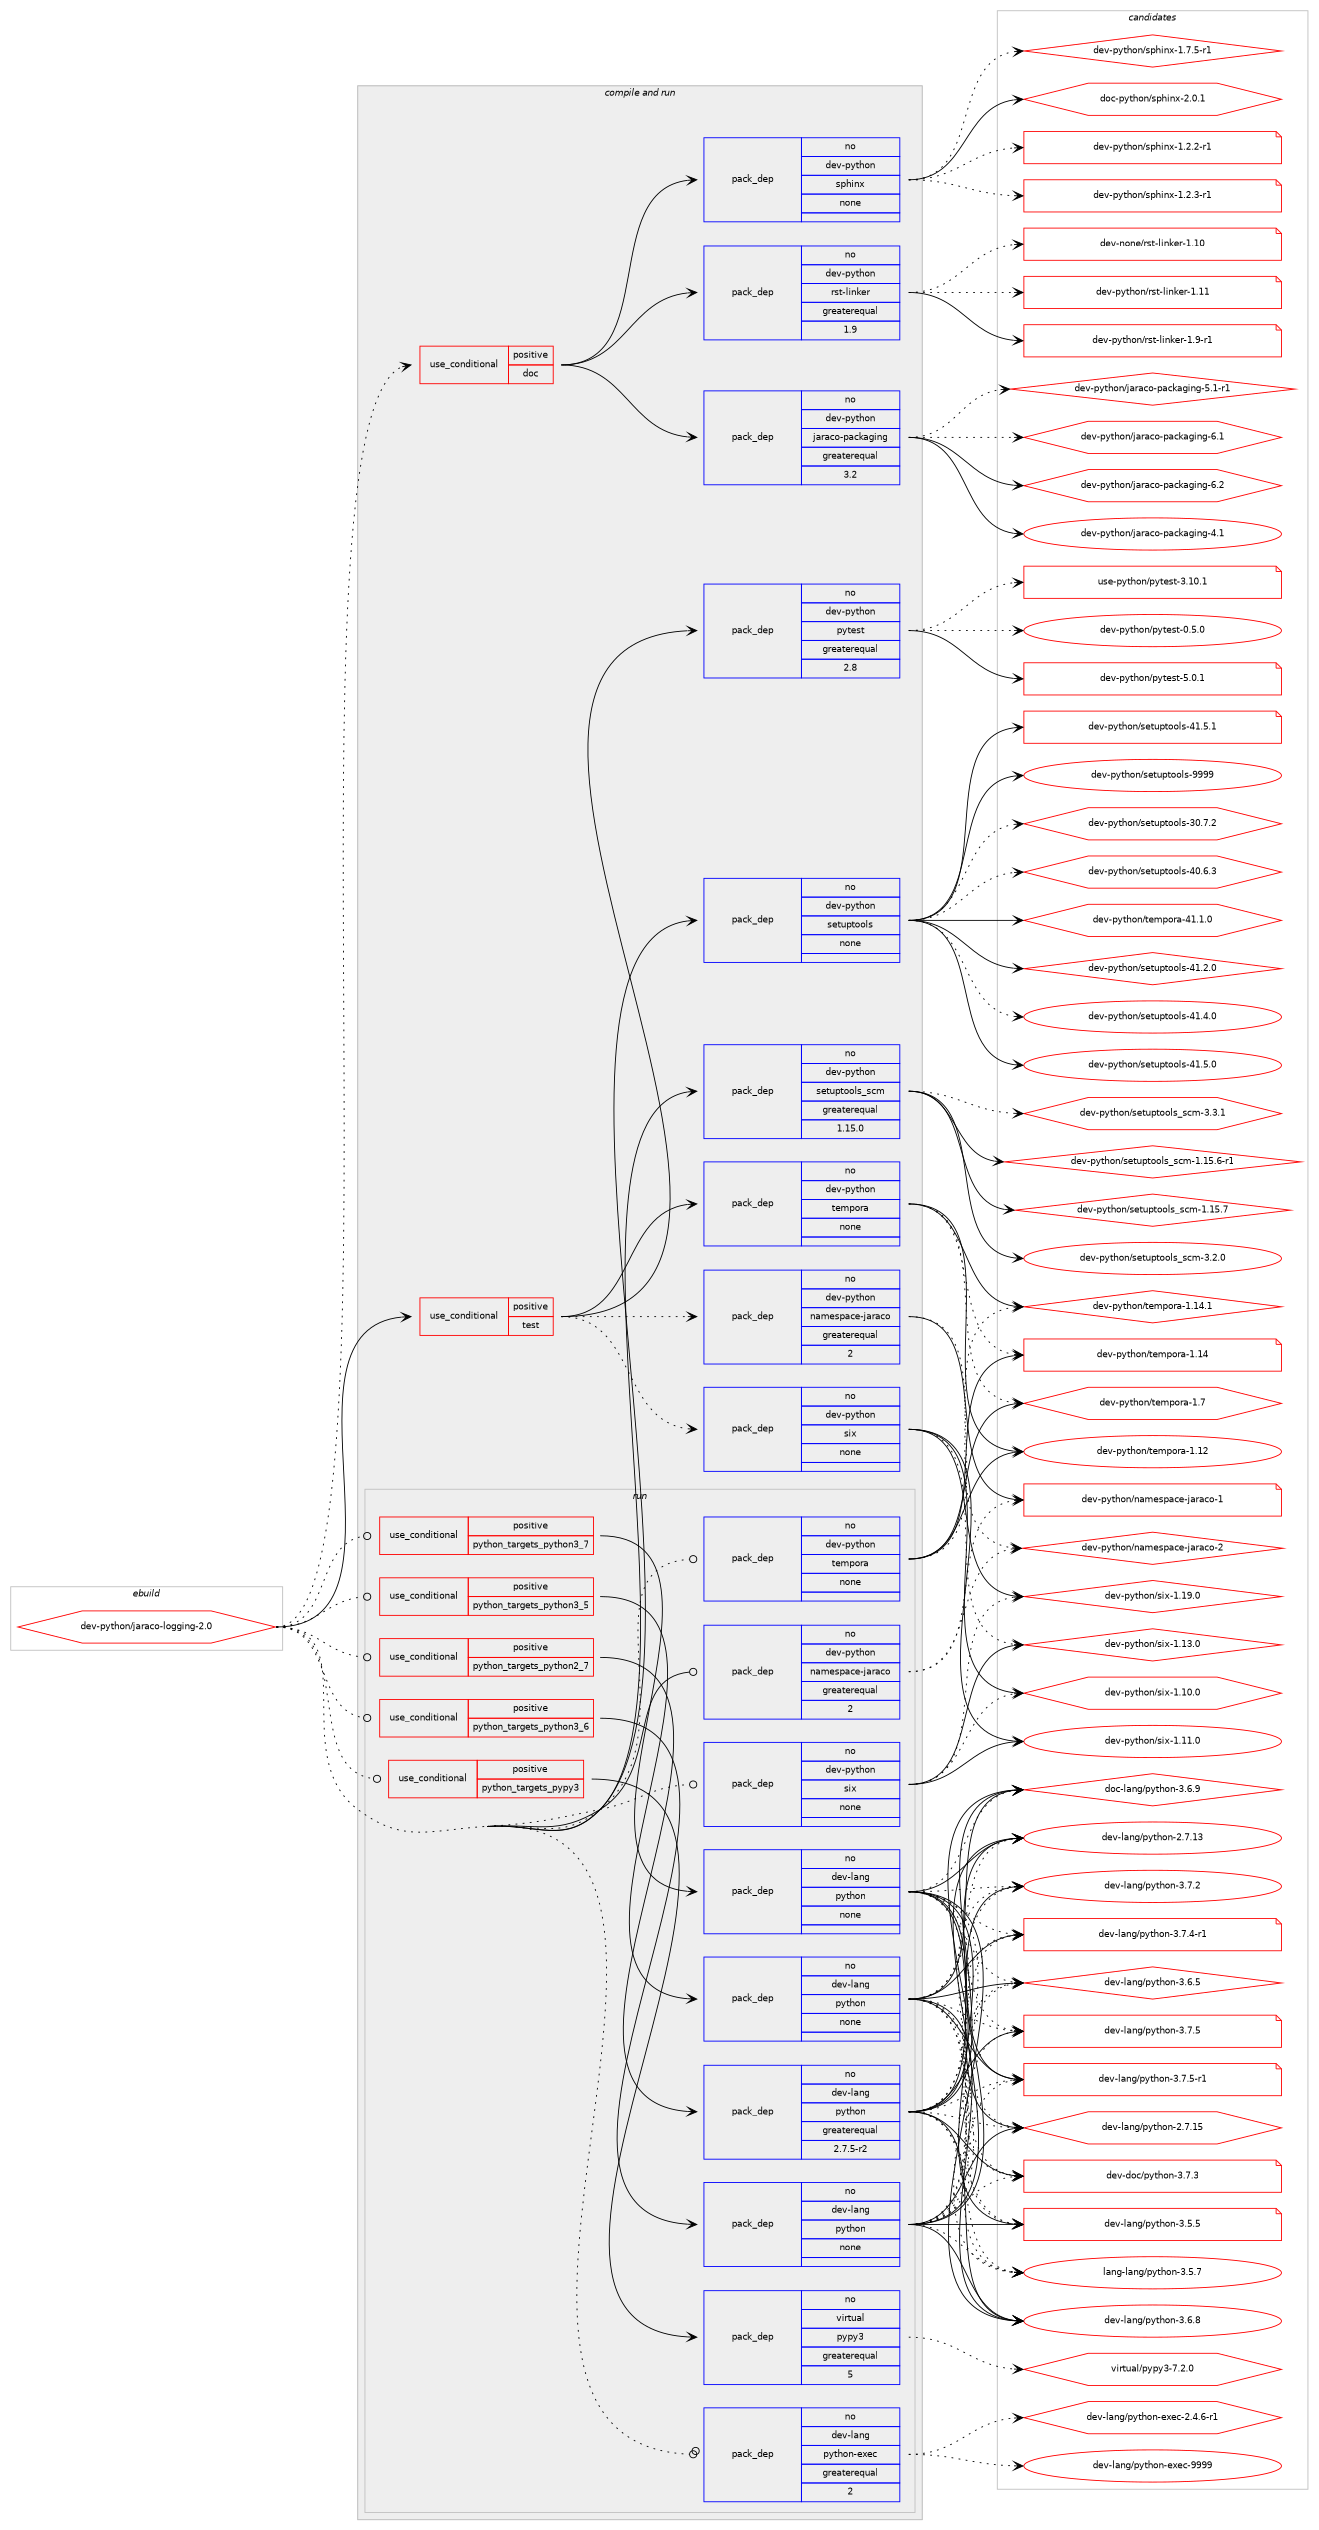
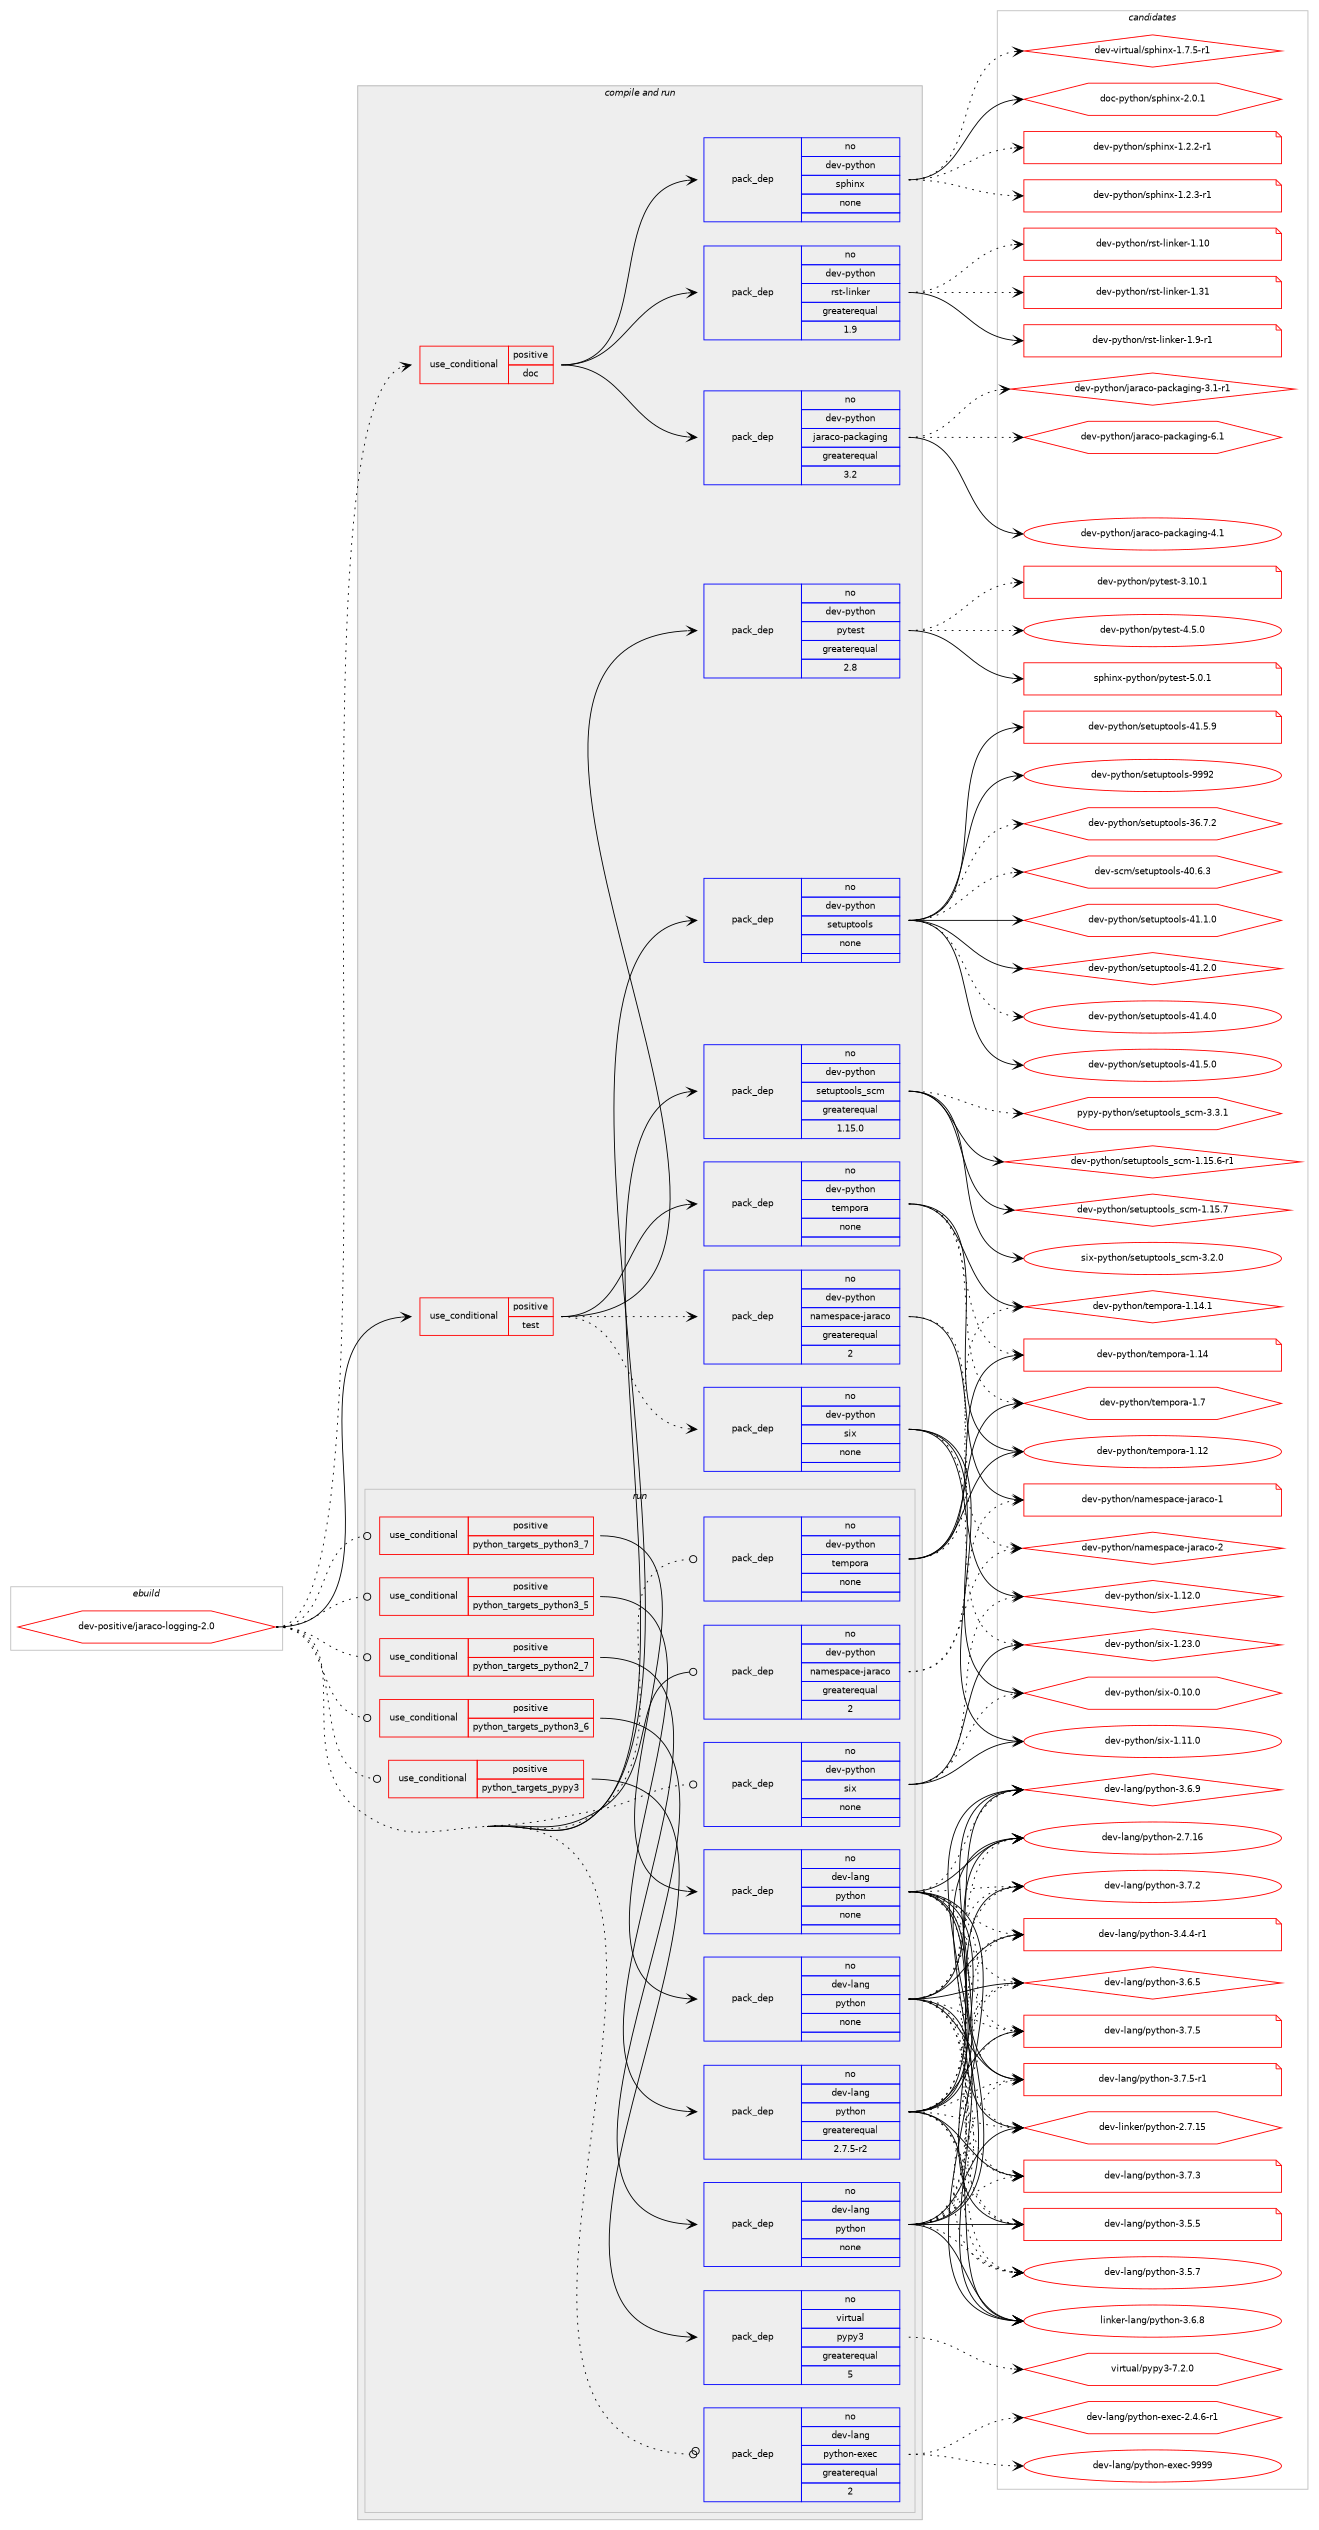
(1153, 51) -> (1153, 51)
(1153, 244) -> (1153, 244)
(1153, 292) -> (1153, 292)
(1153, 389) -> (1153, 389)
(1153, 486) -> none
(1153, 582) -> (1153, 582)
(1153, 631) -> (1153, 631)
(1153, 679) -> (1153, 679)
(1153, 727) -> (1153, 727)
(1153, 775) -> (1153, 775)
(1153, 824) -> (1153, 824)
(1153, 872) -> (1153, 872)
(1153, 920) -> (1153, 920)
(1153, 1114) -> (1153, 1114)
(1153, 1258) -> (1153, 1258)
(1153, 1597) -> (1153, 1597)
(147, 1627) -> (147, 1627)
(1153, 1645) -> (1153, 1645)
(1153, 1693) -> (1153, 1693)
(1153, 1790) -> (1153, 1790)
(1153, 1838) -> (1153, 1838)
(1153, 1935) -> (1153, 1935)
(1153, 2128) -> (1153, 2128)
(1153, 2176) -> (1153, 2176)
(1153, 2273) -> (1153, 2273)
(1153, 2321) -> (1153, 2321)
